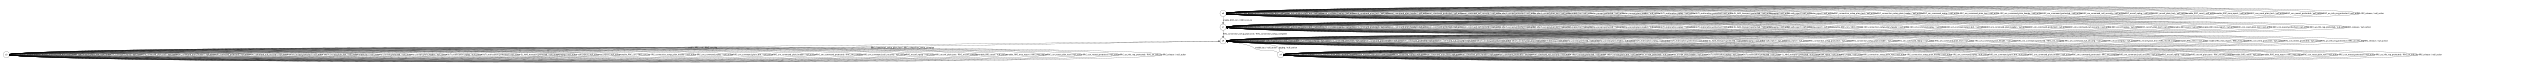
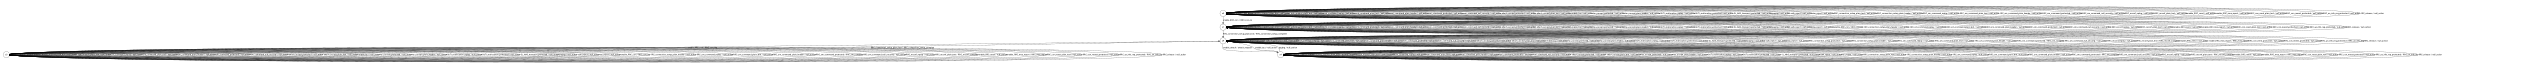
none -> (1247, 51)
